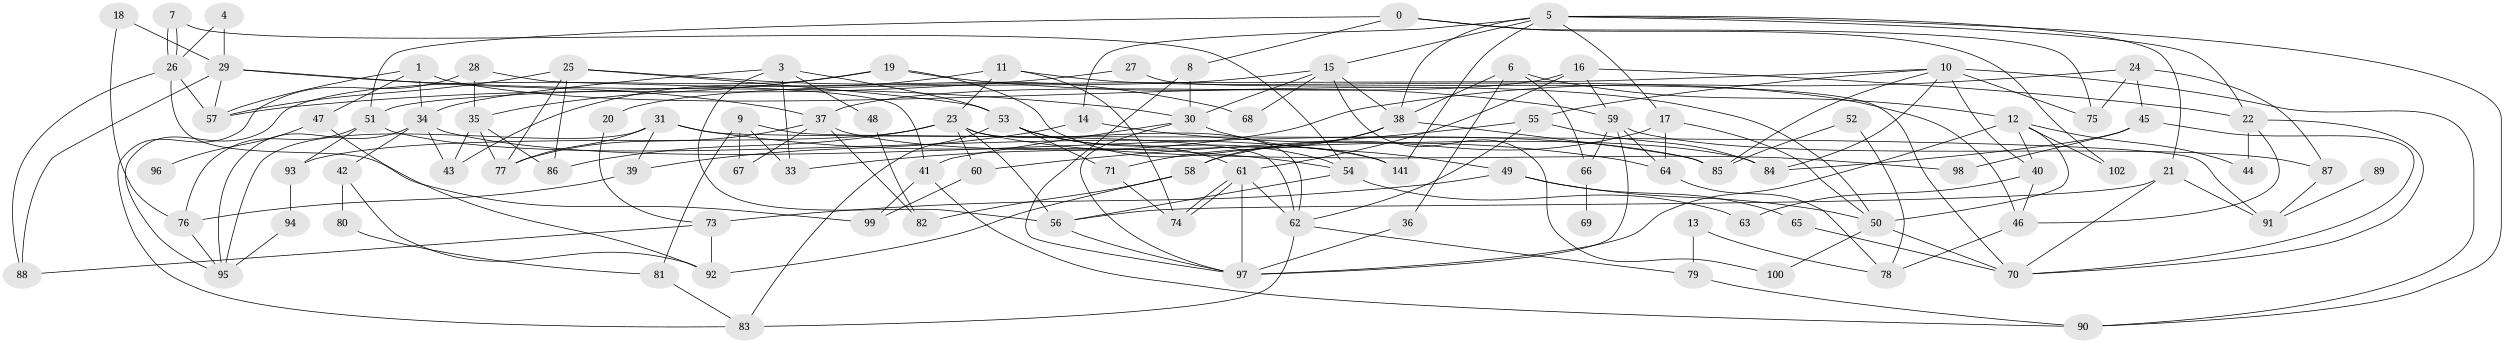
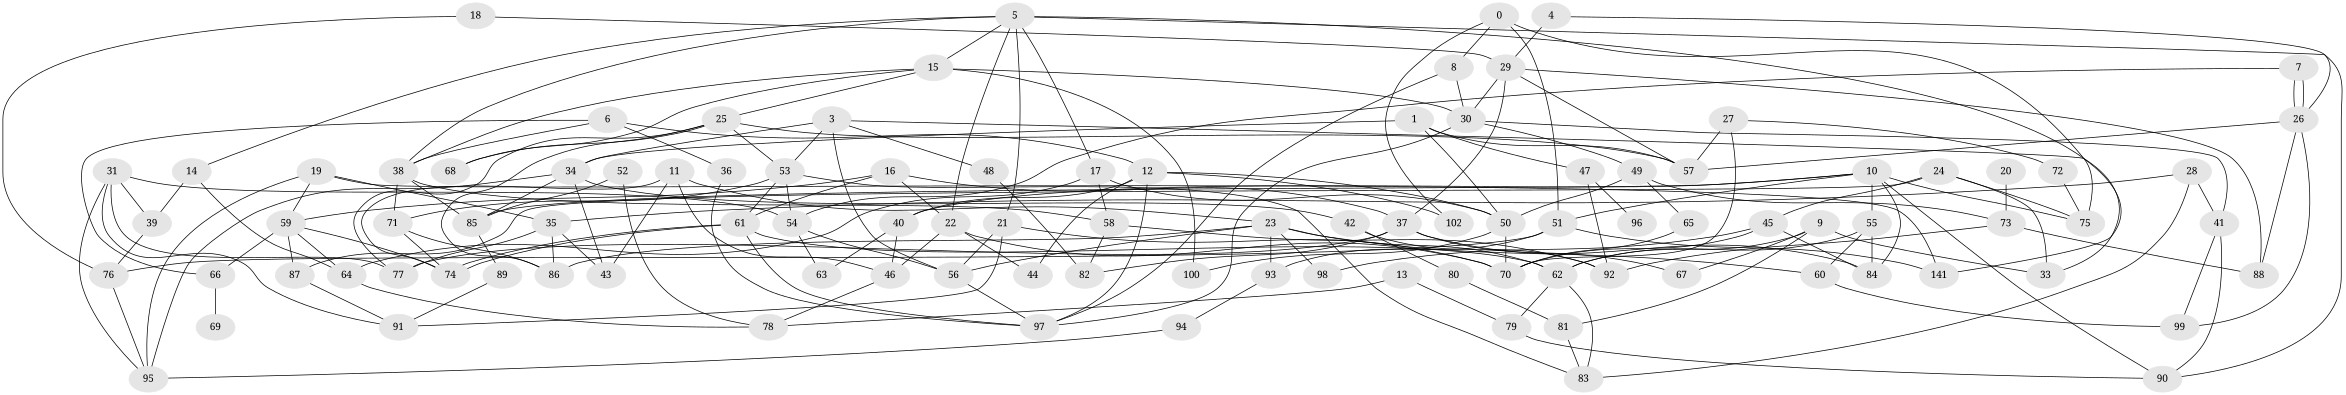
(966, 85) -> (827, 94)
none -> (2058, 172)
none -> (444, 243)
none -> (487, 249)
(1493, 261) -> (354, 240)
